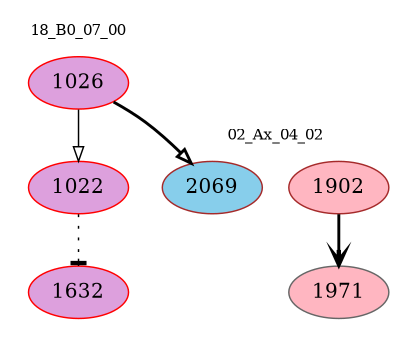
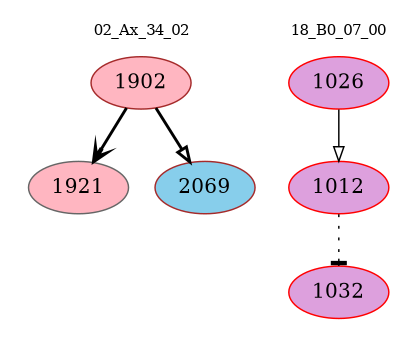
(160, 134) -> (169, 129)
(276, 136) -> (142, 31)
(79, 188) -> (339, 188)
(79, 292) -> (339, 292)
(339, 292) -> (79, 188)
